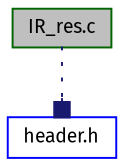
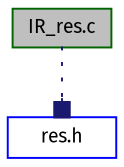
(62, 138) -> (62, 138)
